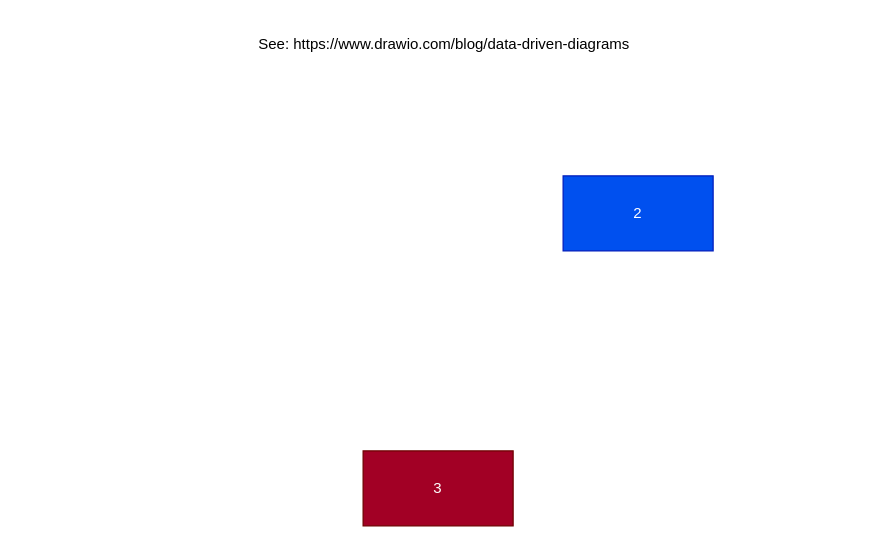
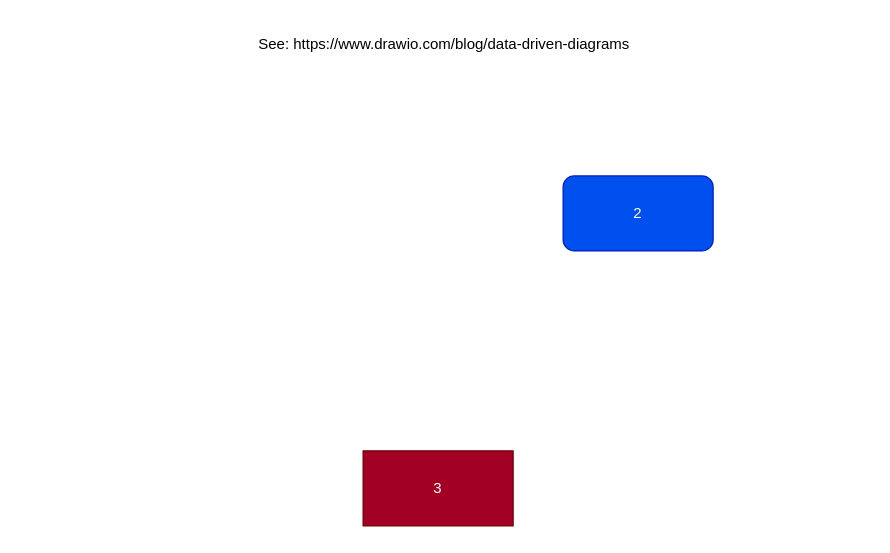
(638, 213) -> (638, 213)
